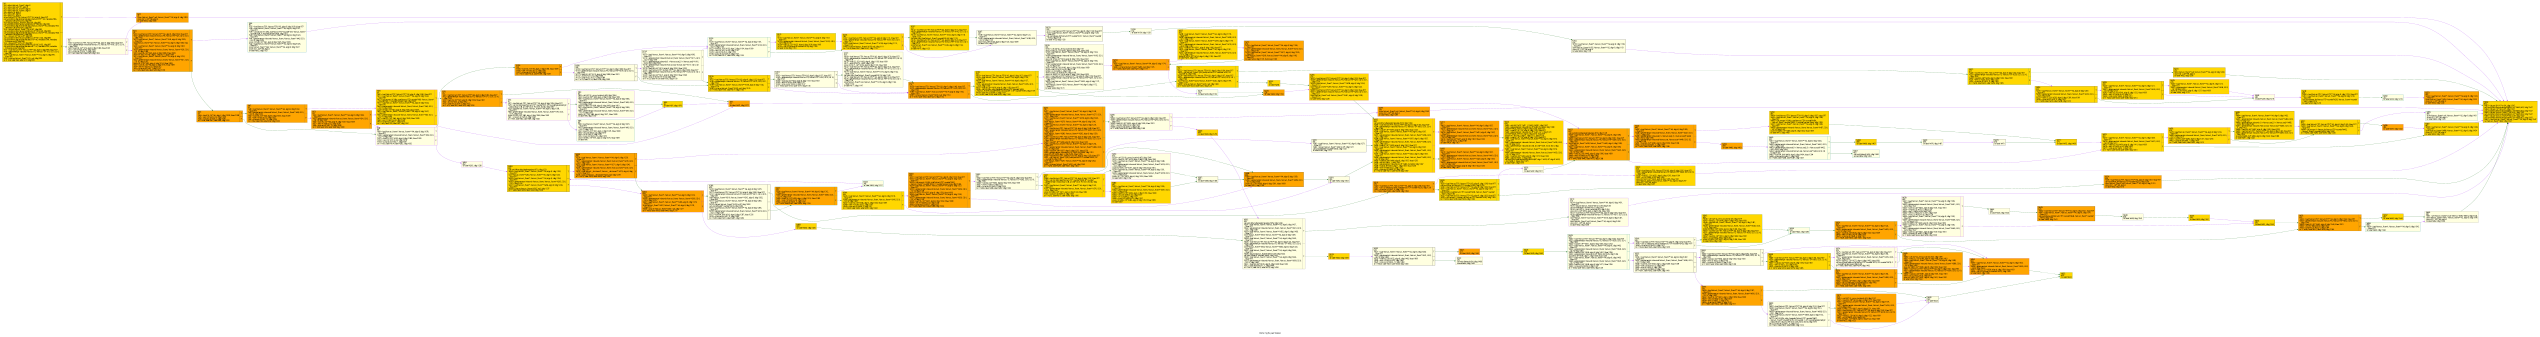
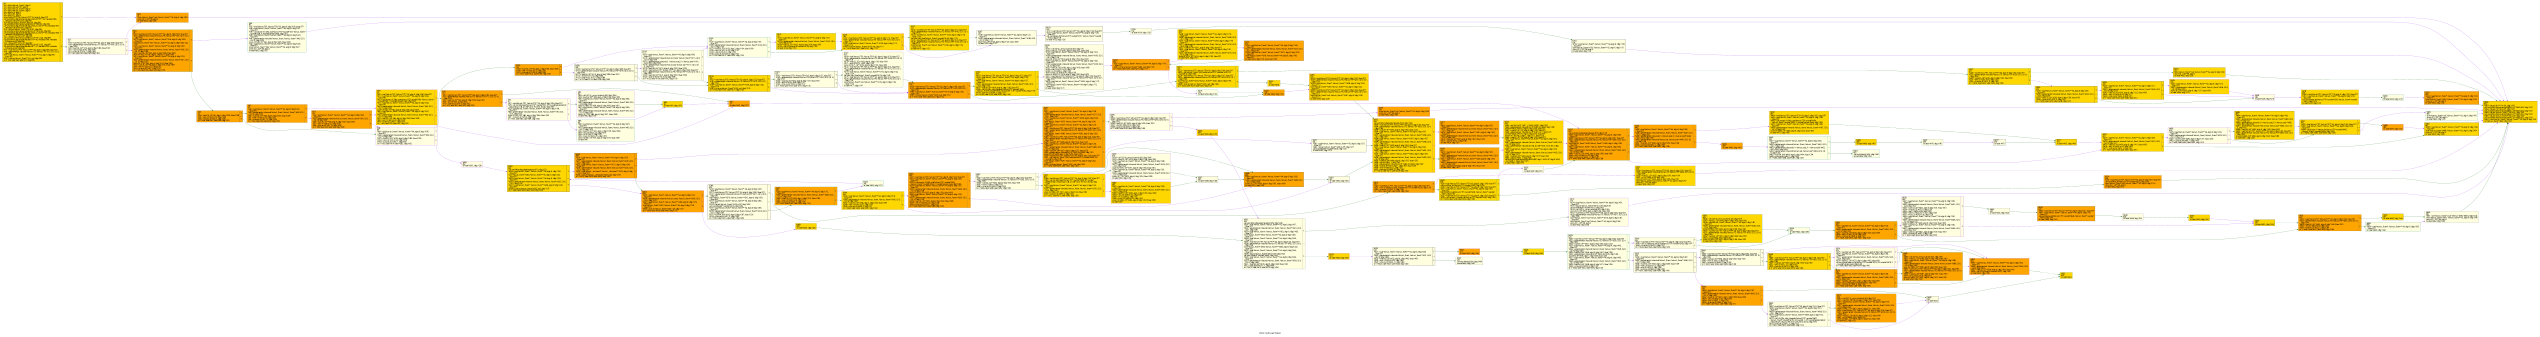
(2199, 136) -> (2199, 136)
